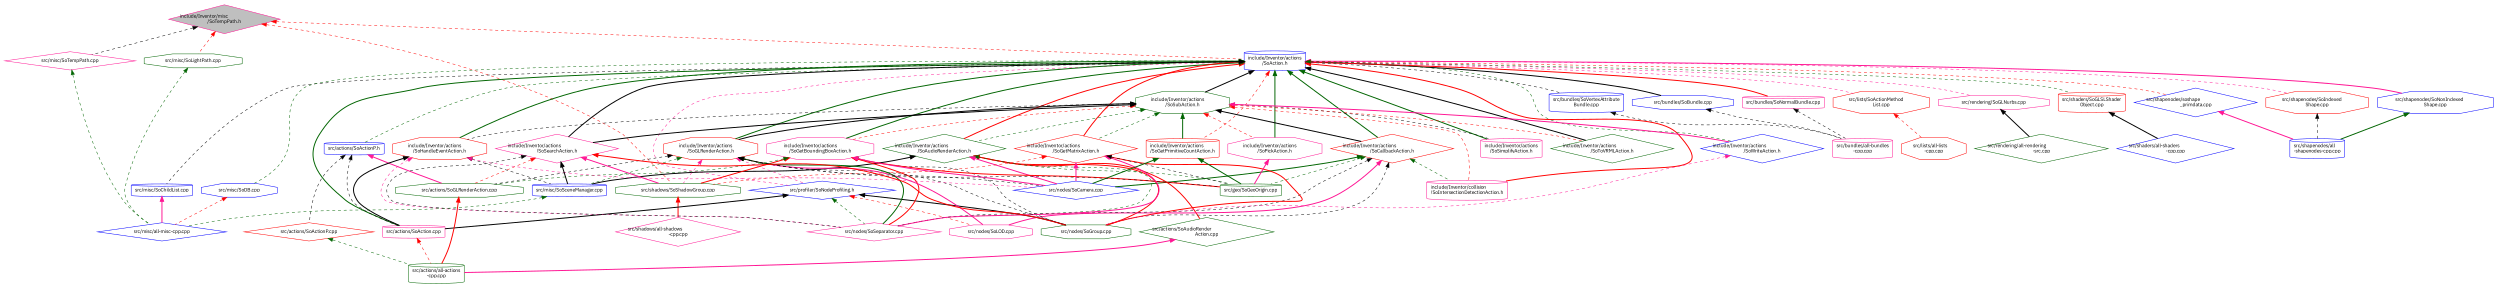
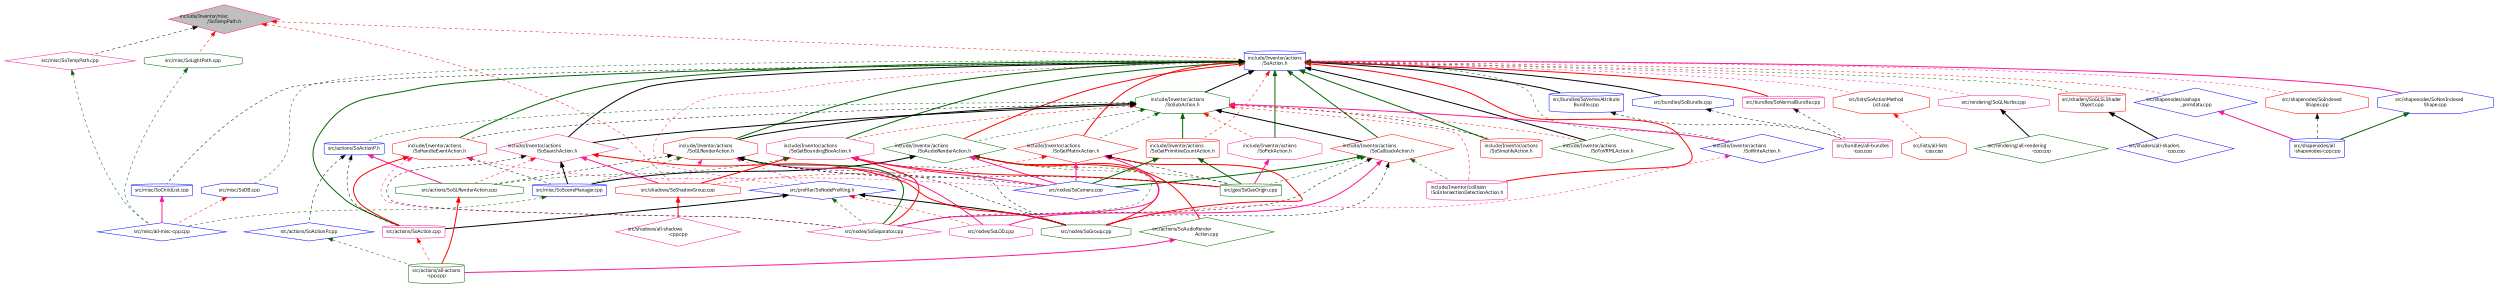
(1436, 72) -> (1436, 72)
(642, 78) -> (747, 107)
(1511, 149) -> (1511, 149)
(2041, 149) -> (2041, 149)
(354, 189) -> (354, 189)
(678, 190) -> (678, 190)
(309, 232) -> (309, 232)
